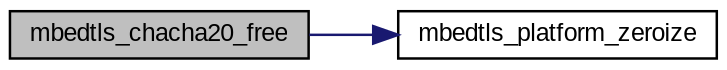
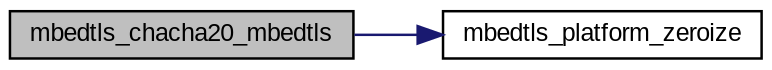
(159, 35) -> (182, 35)
